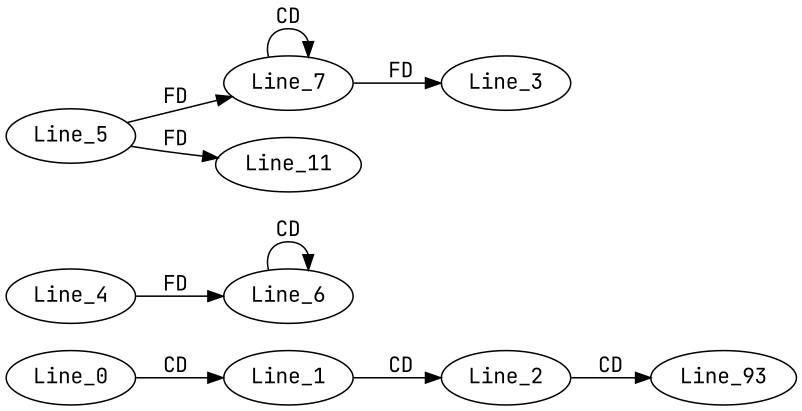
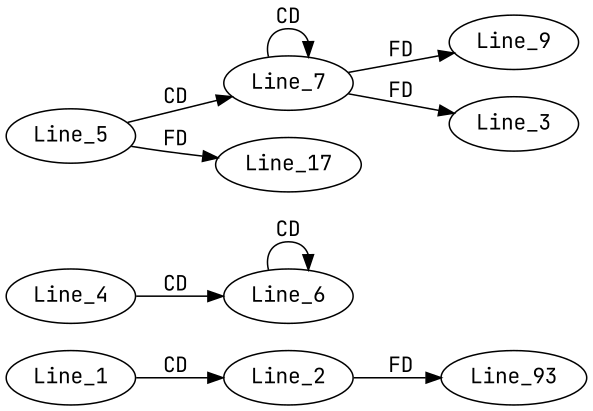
none -> (514, 42)
(176, 97) -> (176, 97)
(288, 165) -> (288, 165)
(176, 285) -> (176, 285)
(611, 366) -> (401, 366)
(71, 378) -> none
